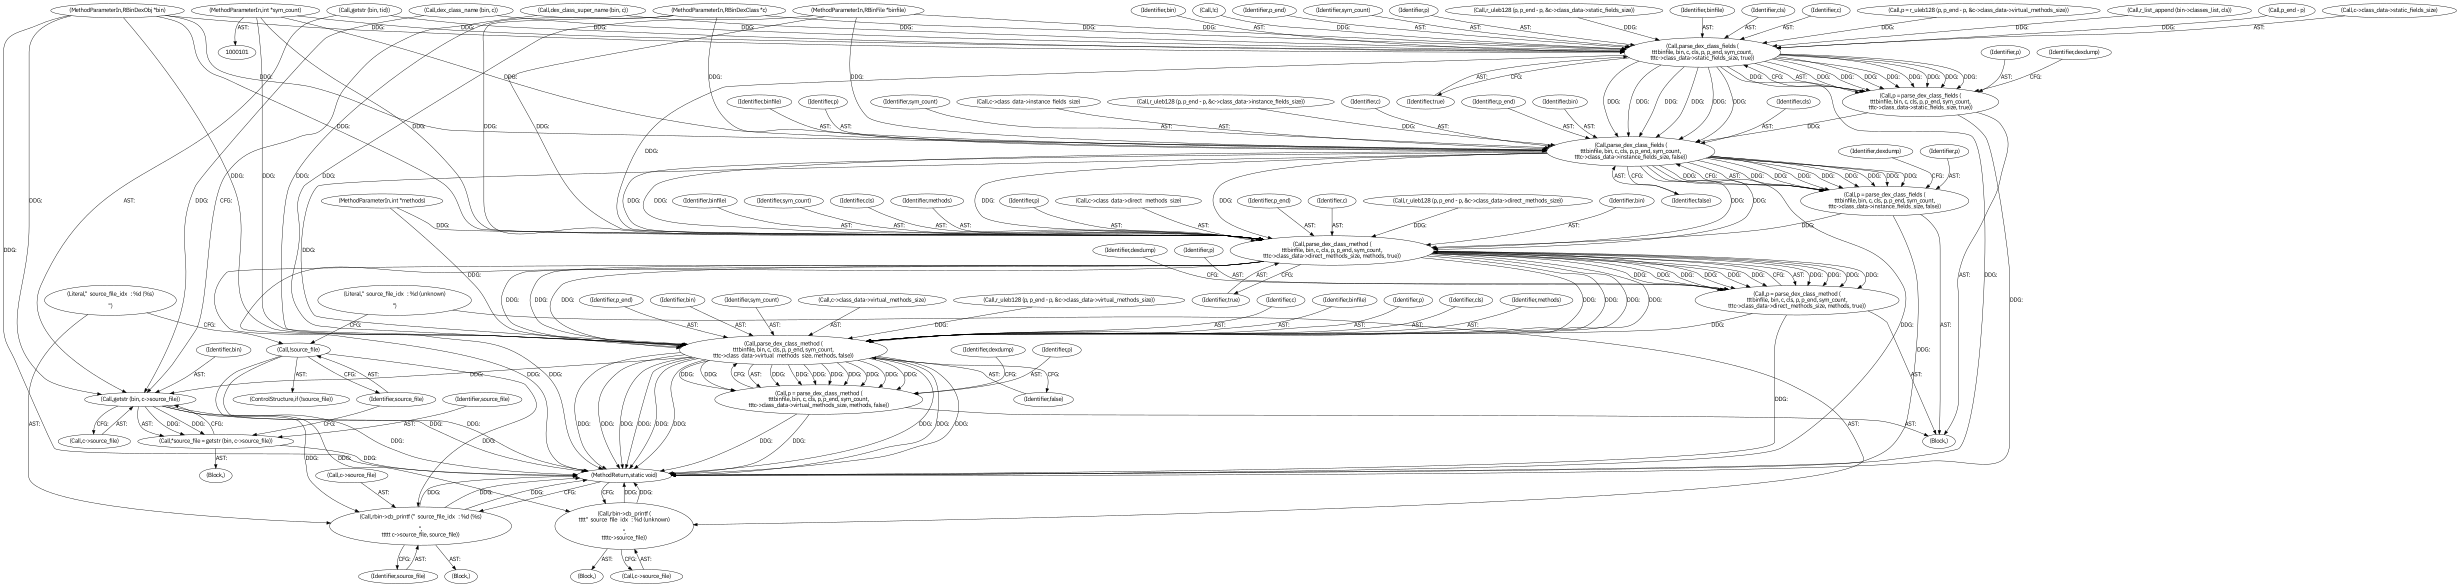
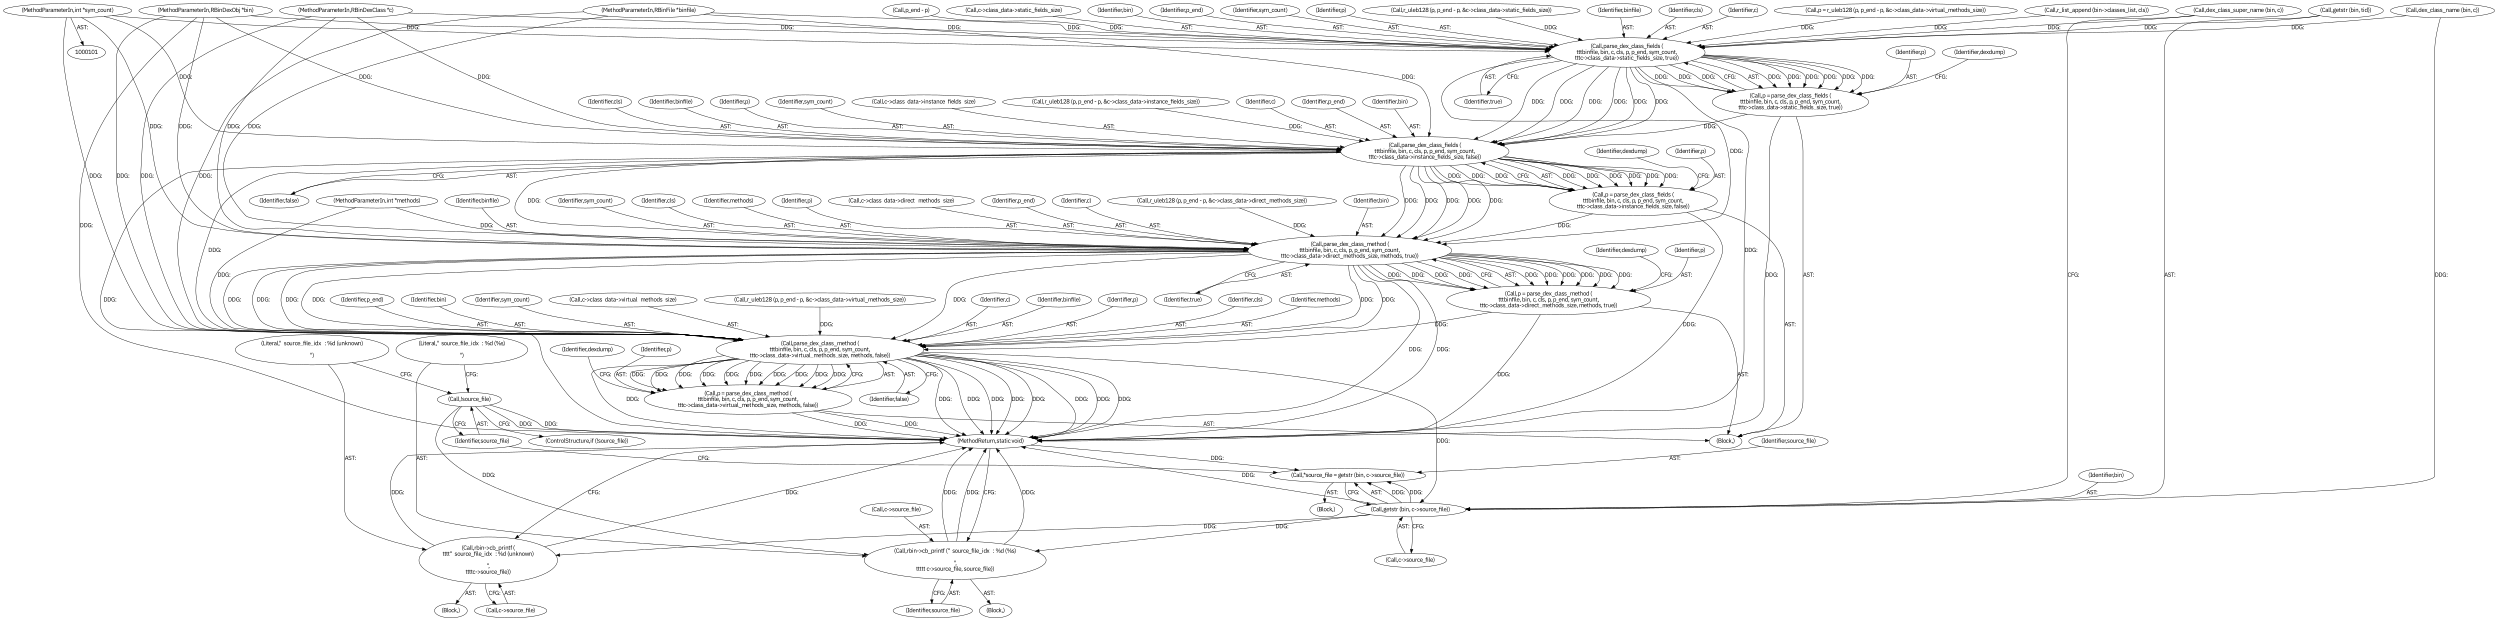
(1209, 11) -> none
(29, 217) -> none
(302, 375) -> (505, 424)
(360, 459) -> (1163, 457)
